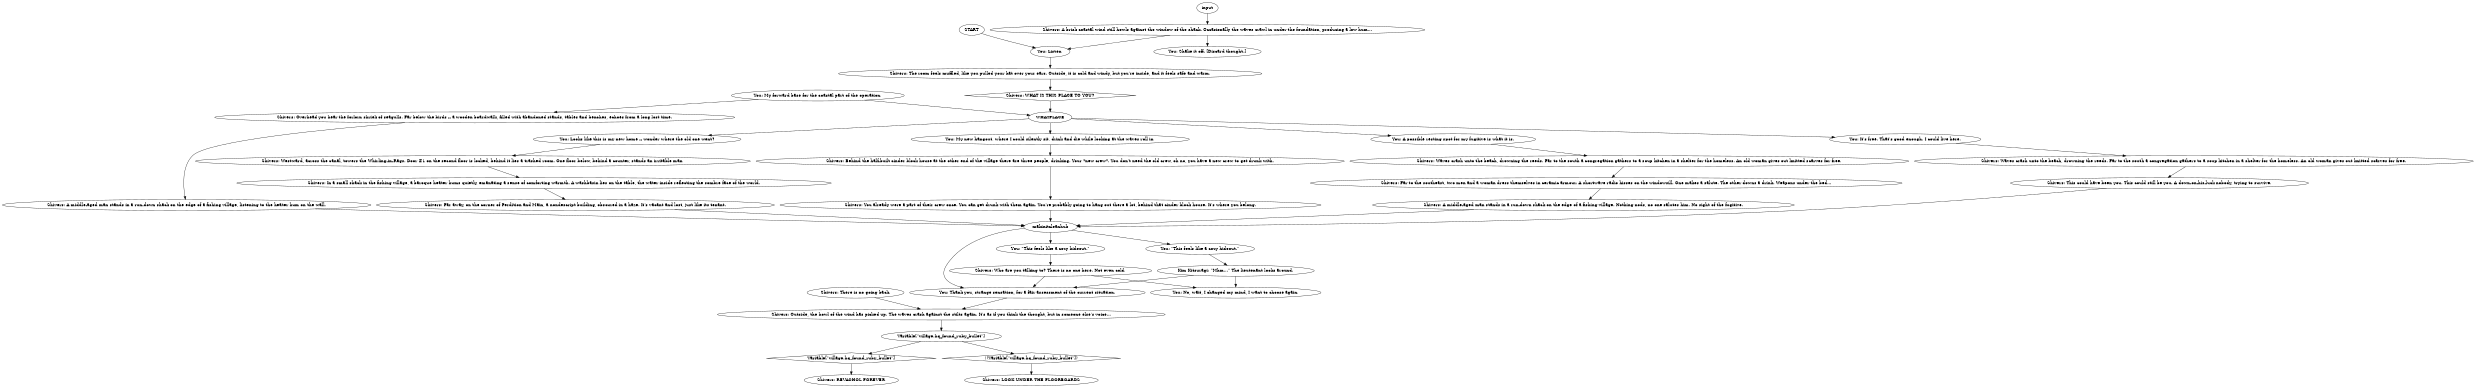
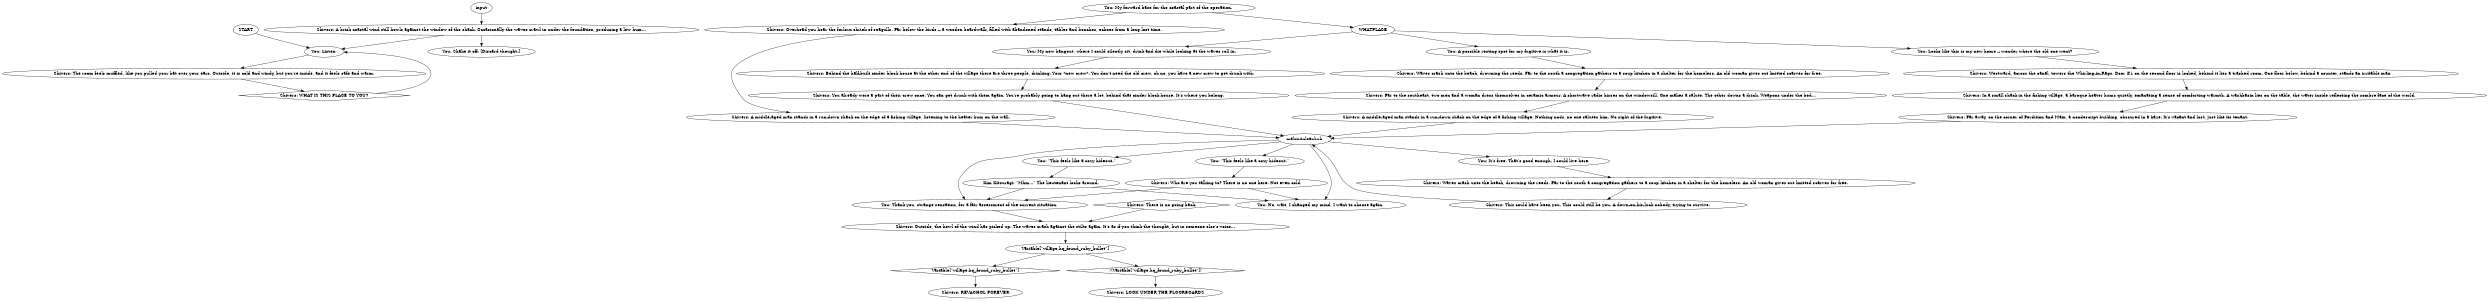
(1050, 105) -> (422, 63)
(1452, 128) -> (1407, 149)
none -> (1327, 169)
(856, 293) -> (1162, 205)
